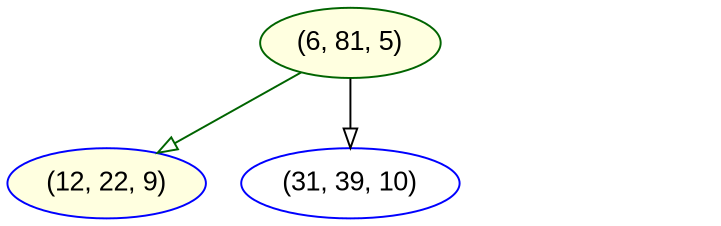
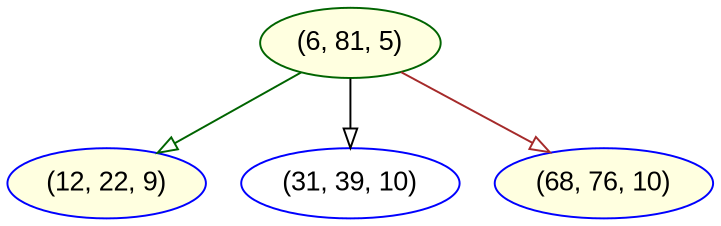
none -> (604, 183)
